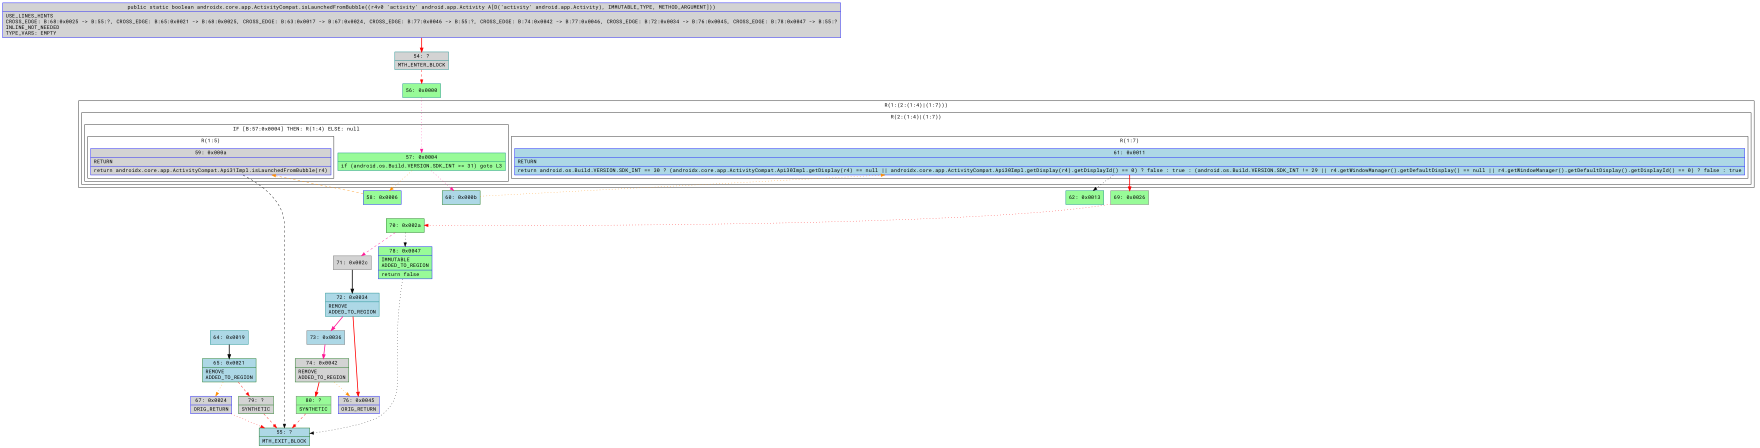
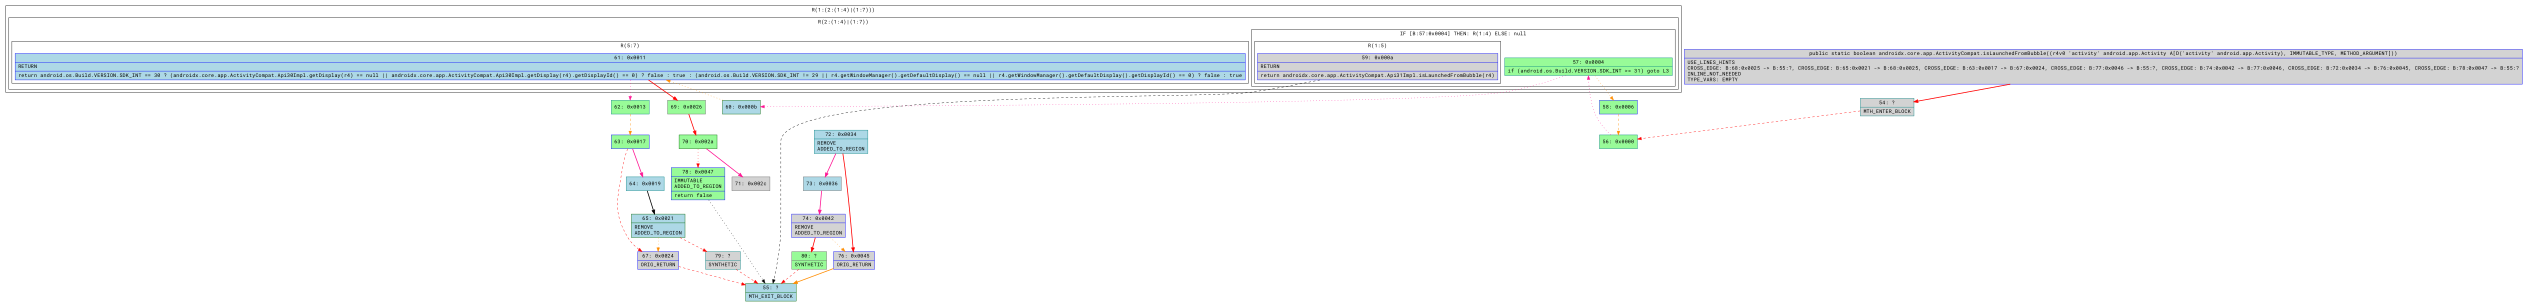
(1130, 141) -> (630, 46)
none -> (630, 142)
(1105, 182) -> (630, 87)
(319, 185) -> (1618, 123)
(770, 223) -> (692, 123)
(405, 238) -> (698, 156)
(380, 243) -> (723, 162)
none -> (815, 275)
(352, 279) -> none
(322, 370) -> (818, 226)
(256, 405) -> (723, 260)
(246, 420) -> (710, 275)
